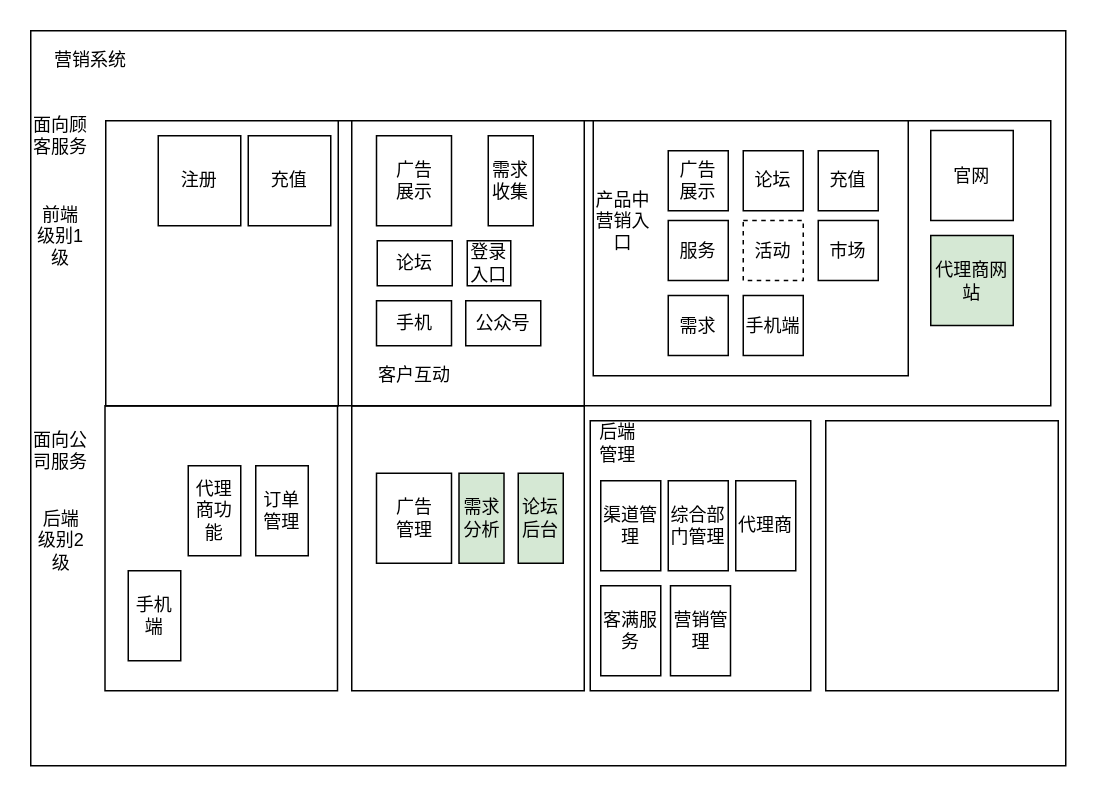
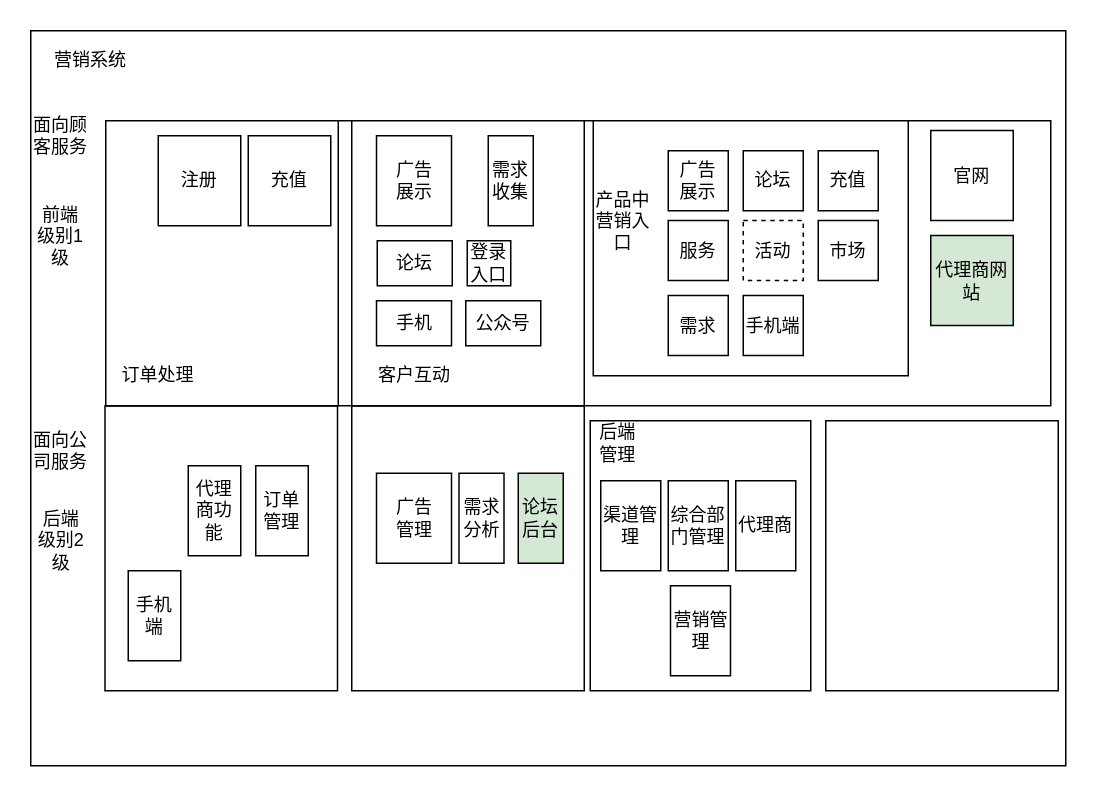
none -> (158, 376)
(482, 518) -> (482, 518)
(631, 631) -> none
